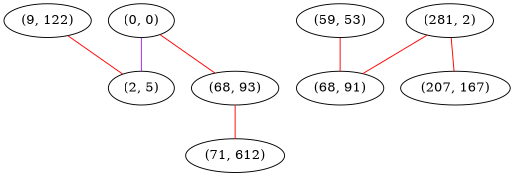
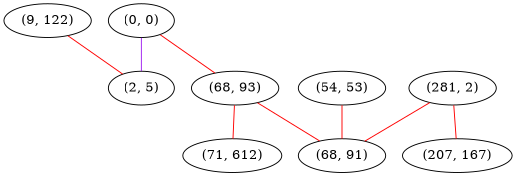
(340, 21) -> (342, 88)
none -> (289, 122)
